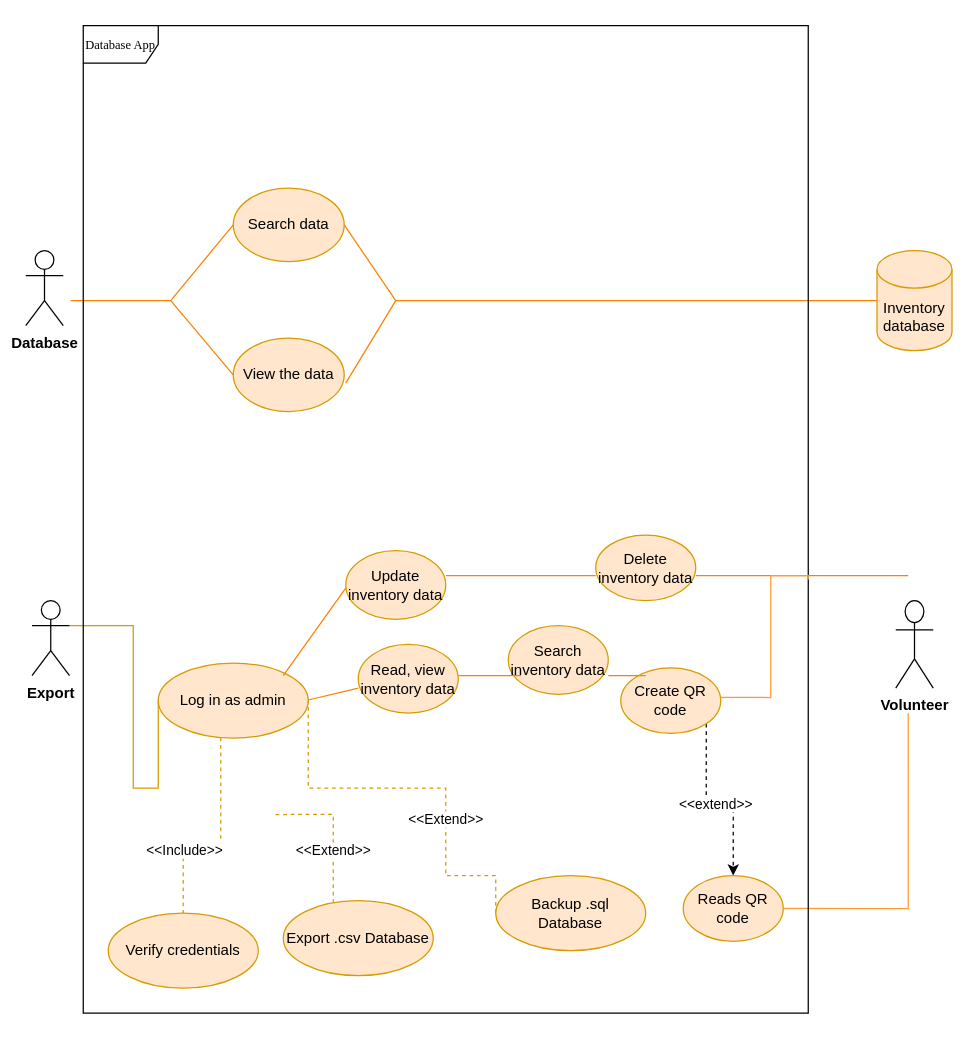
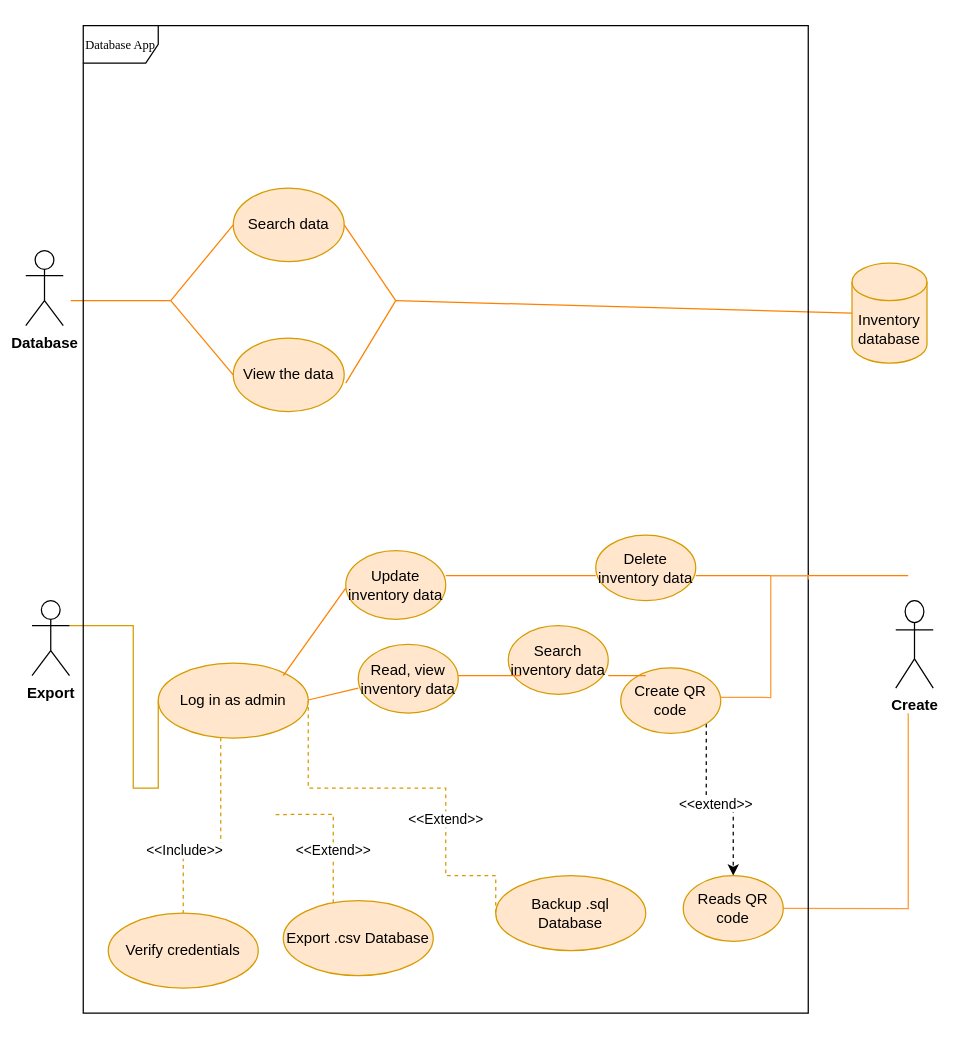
(914, 301) -> (889, 313)
(915, 706) -> (915, 706)
